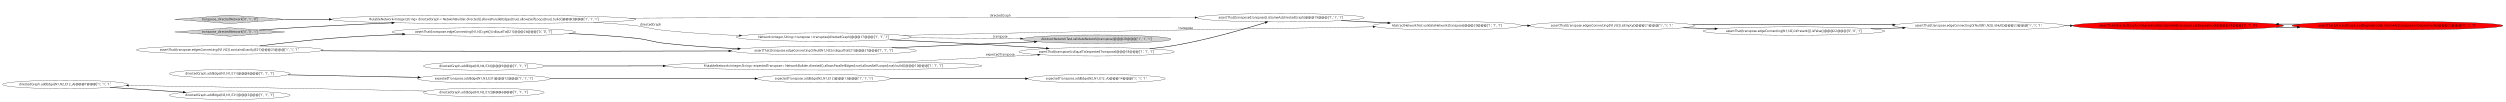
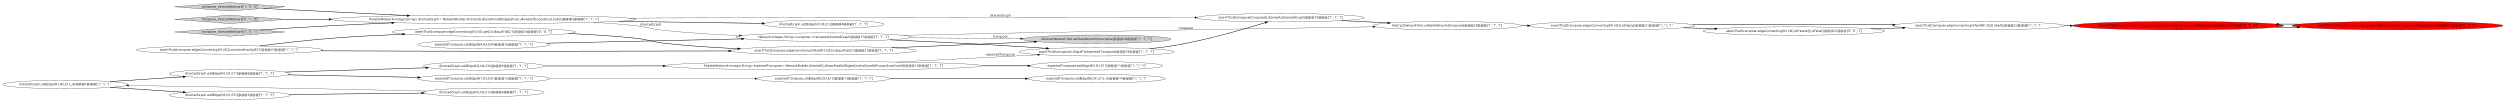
none -> (230, 7)
none -> (824, 24)
none -> (484, 45)
none -> (1097, 66)
none -> (356, 70)
none -> (147, 79)
(653, 79) -> (653, 79)
none -> (356, 94)
